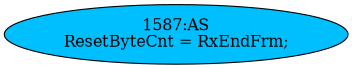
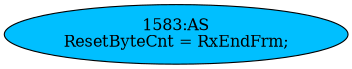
(176, 34) -> (176, 34)
